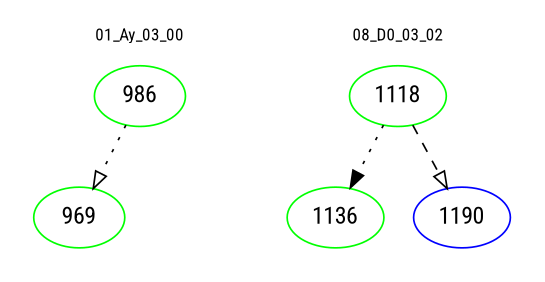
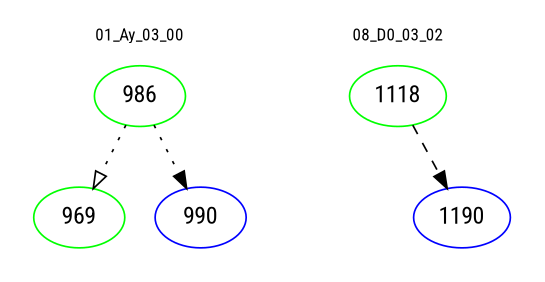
(426, 149) -> (426, 149)
none -> (201, 218)
(336, 218) -> none
